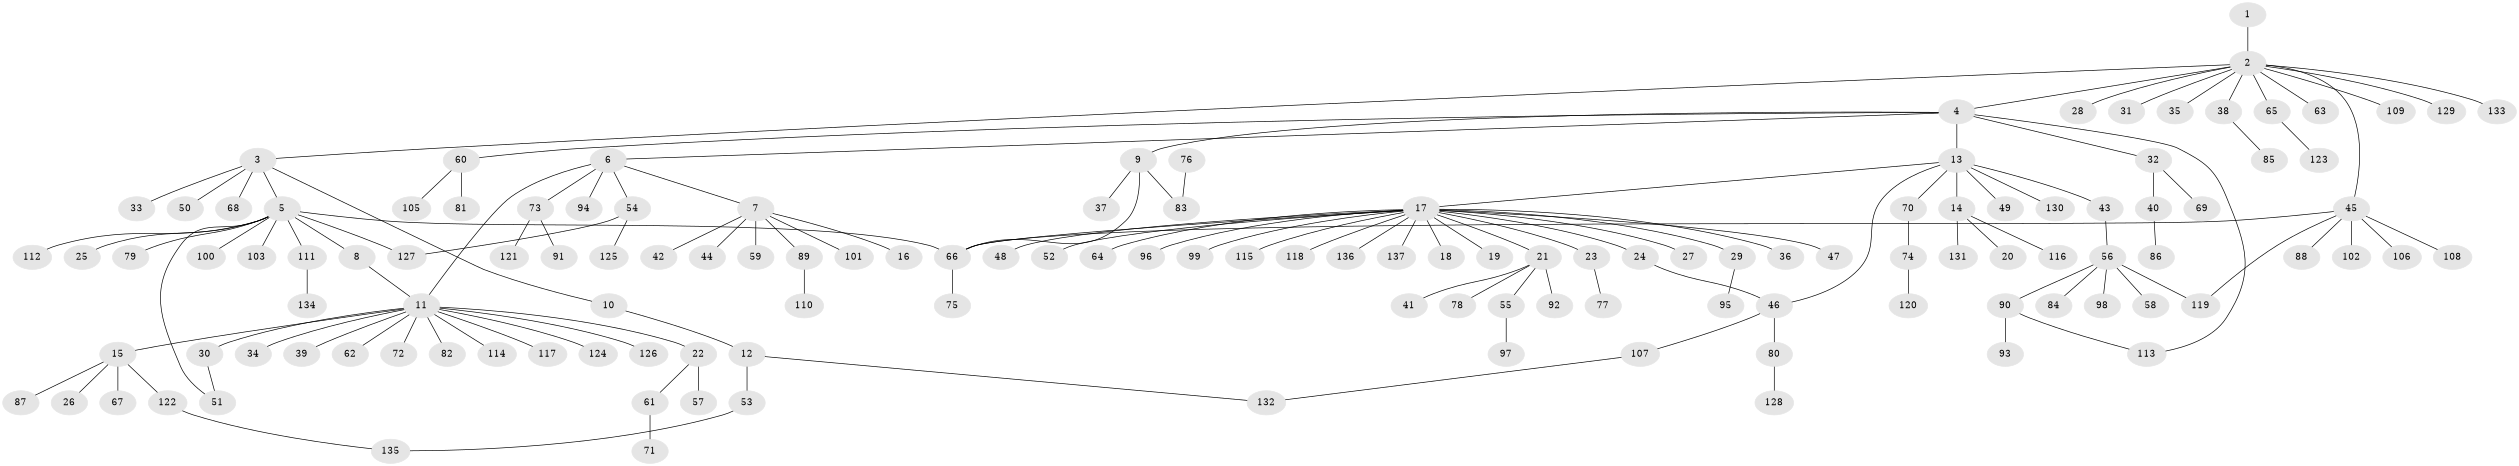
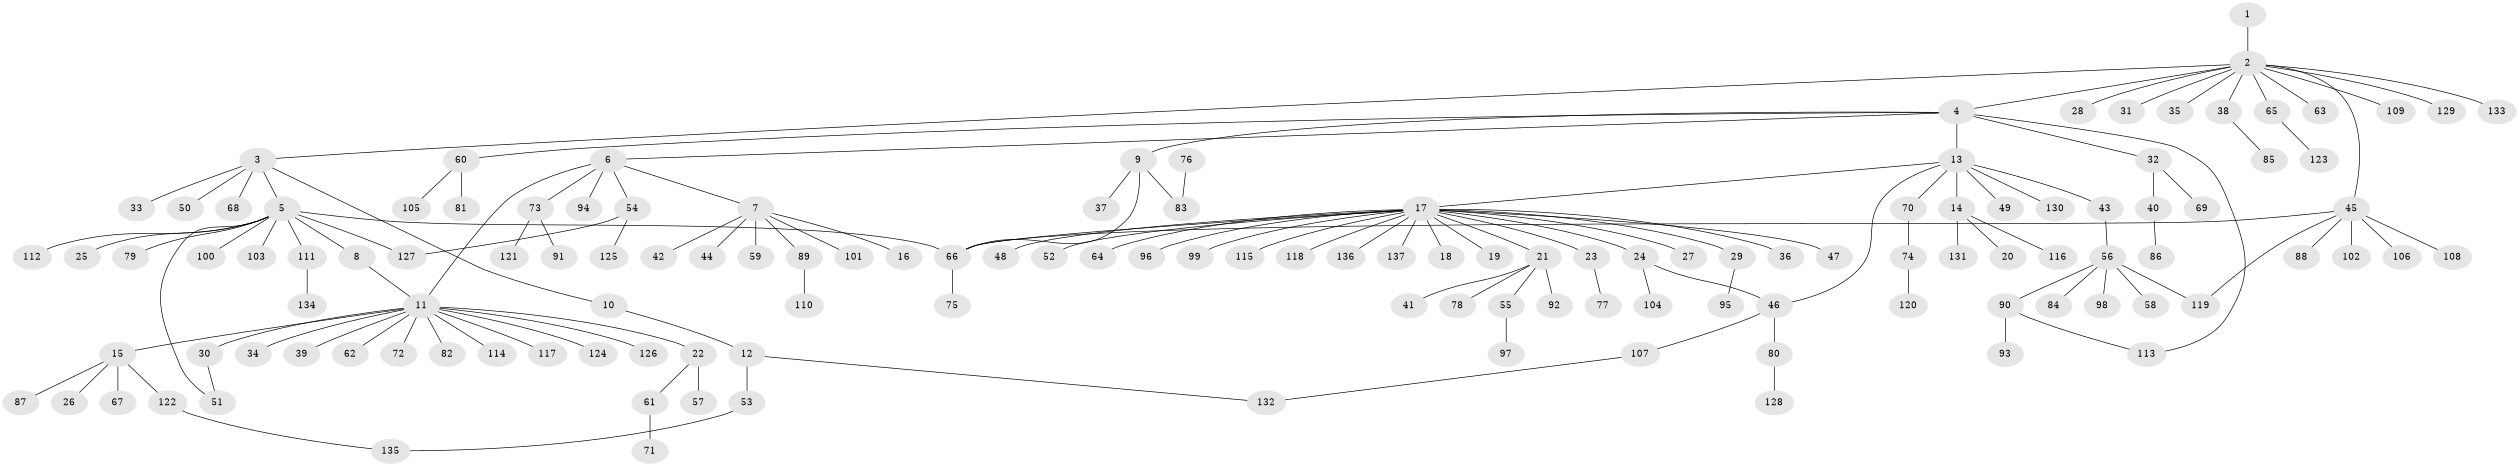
none -> (1653, 306)
